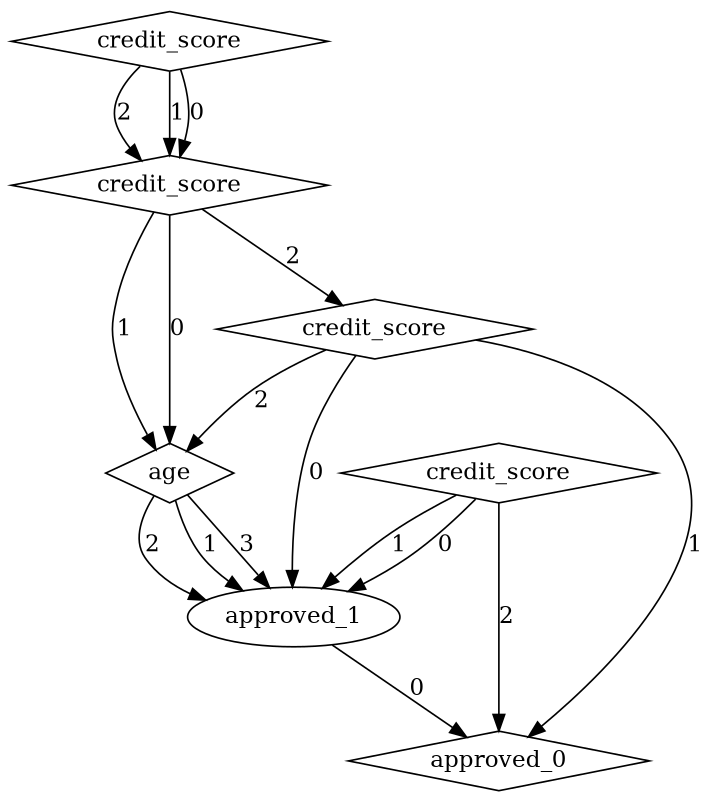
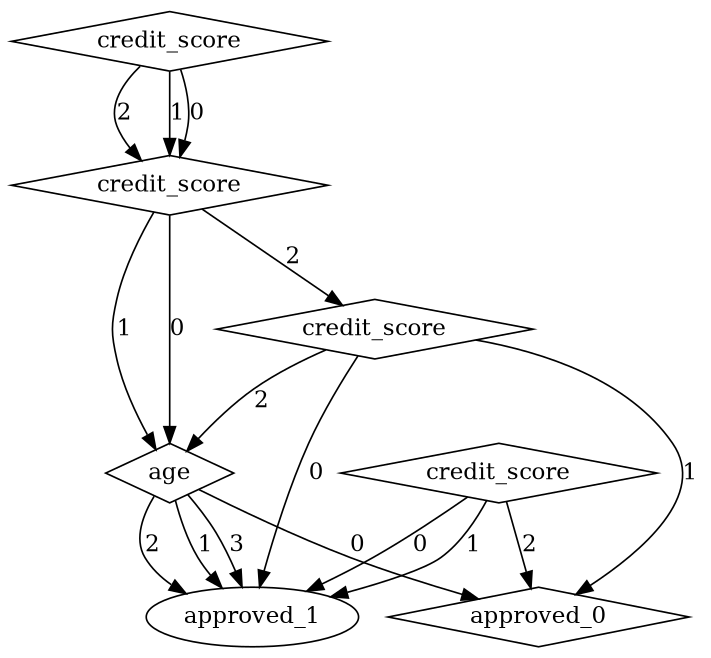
(393, 686) -> (328, 549)
